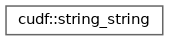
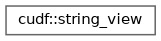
(84, 20) -> (81, 20)
